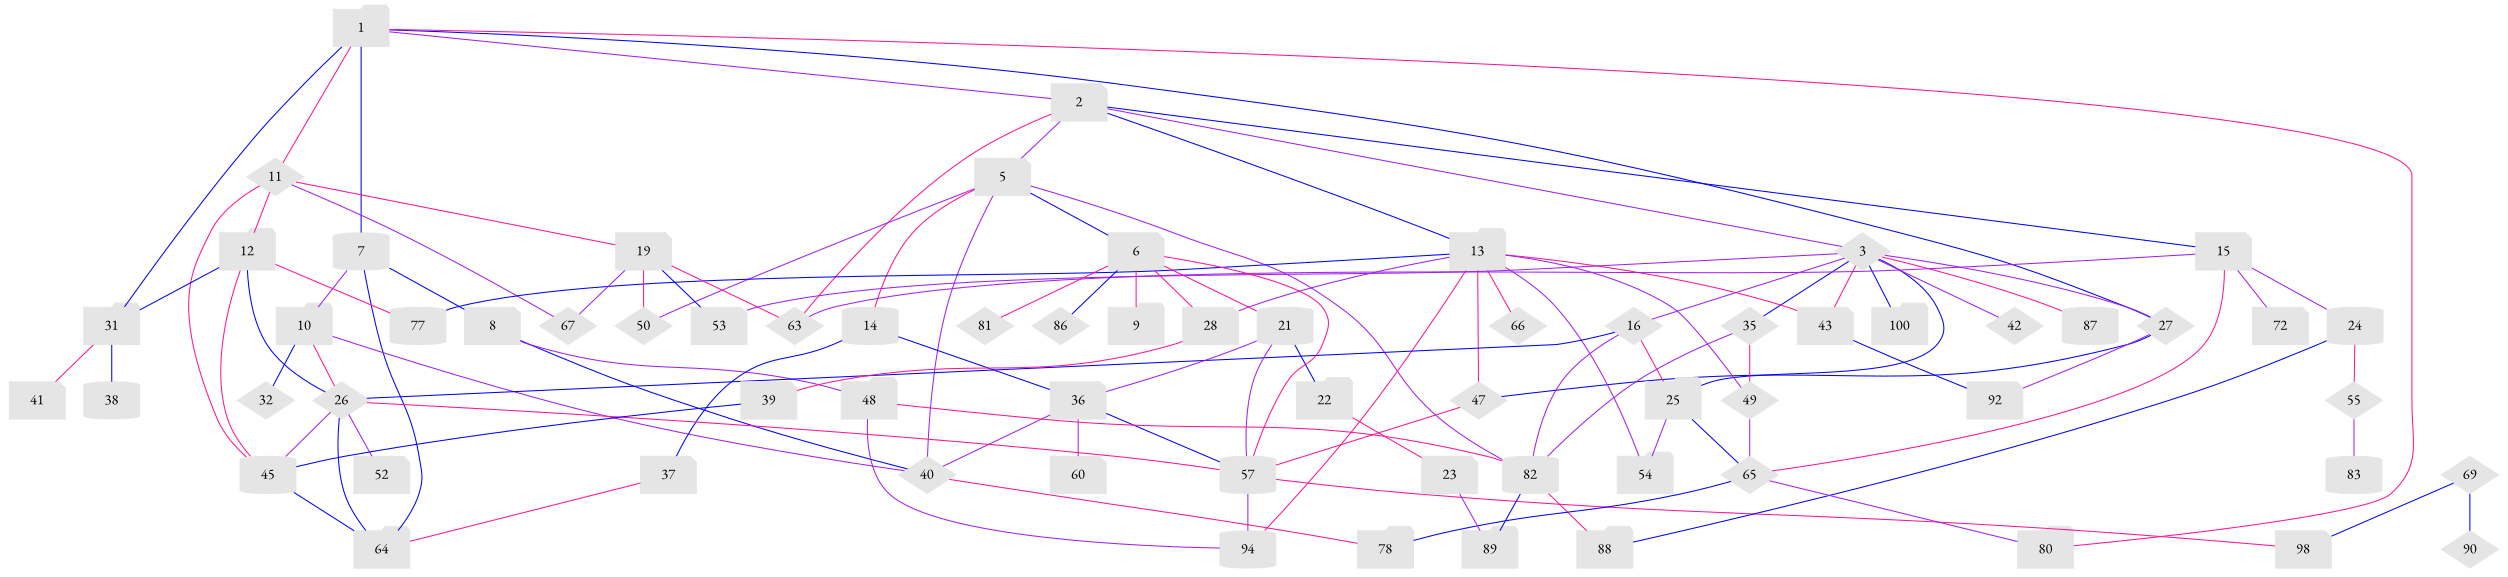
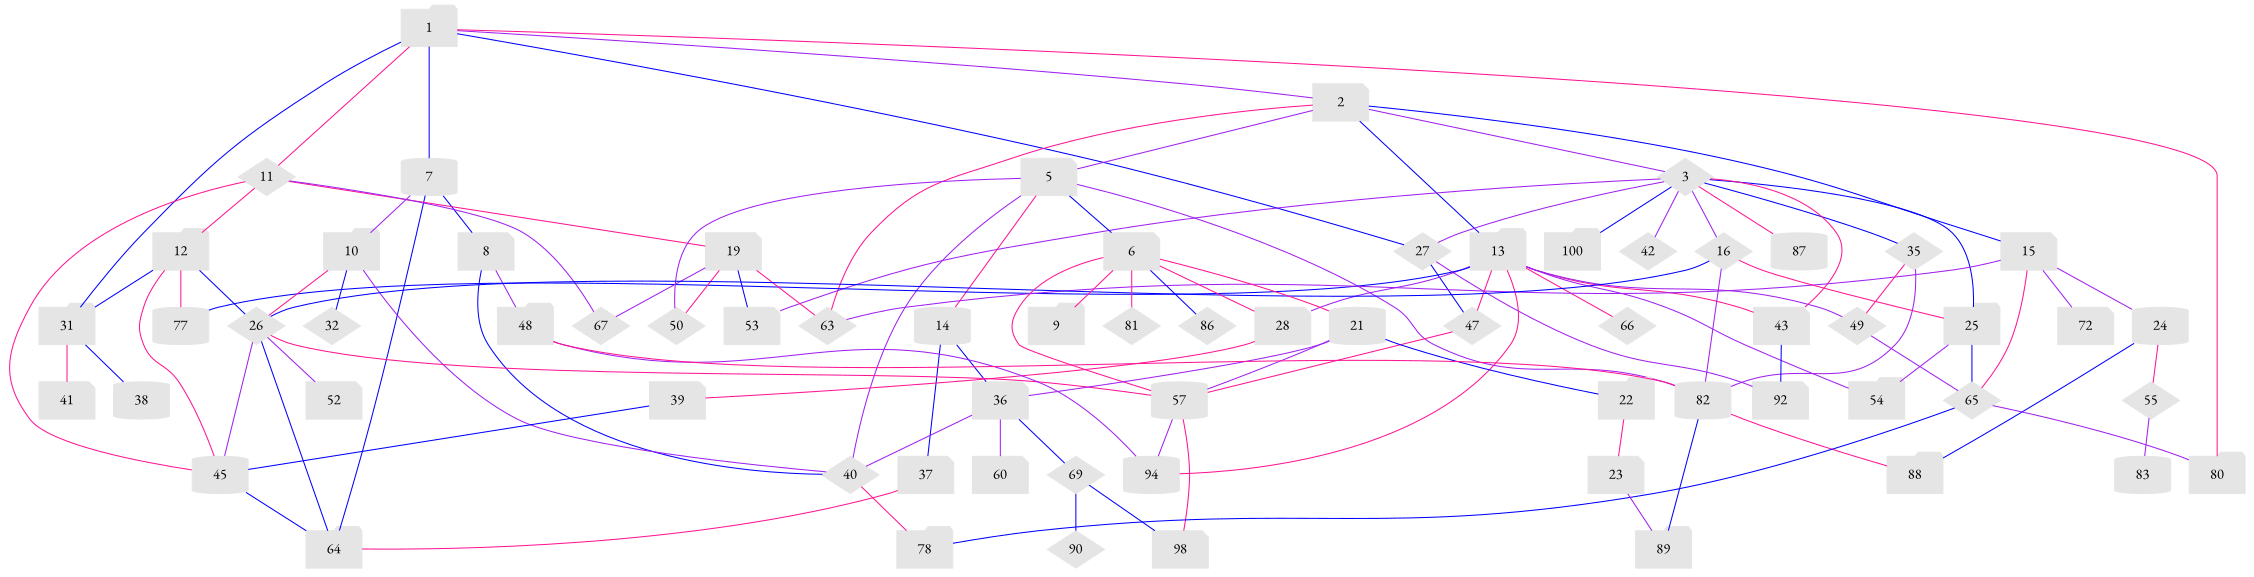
(1163, 438) -> (1042, 441)
